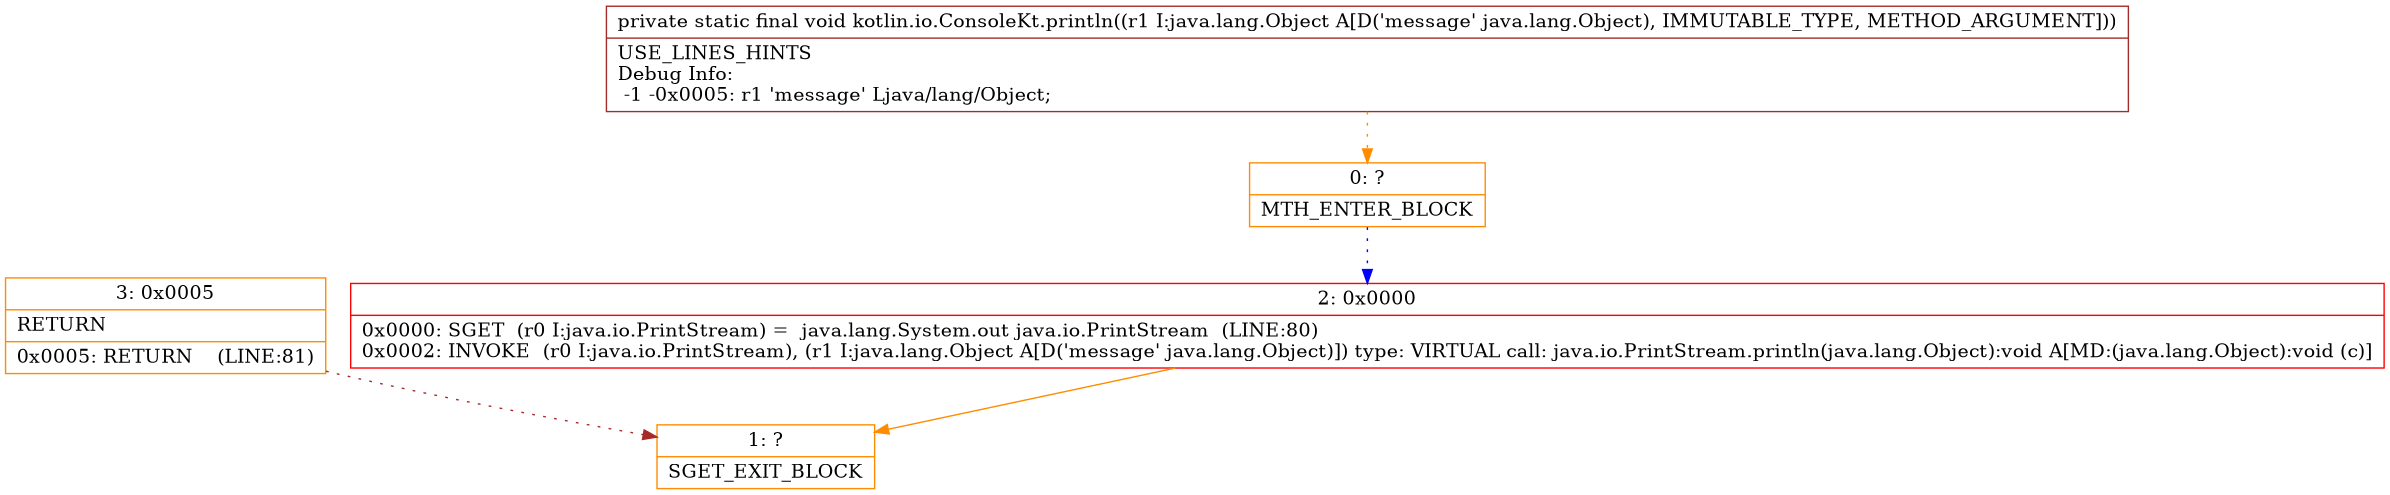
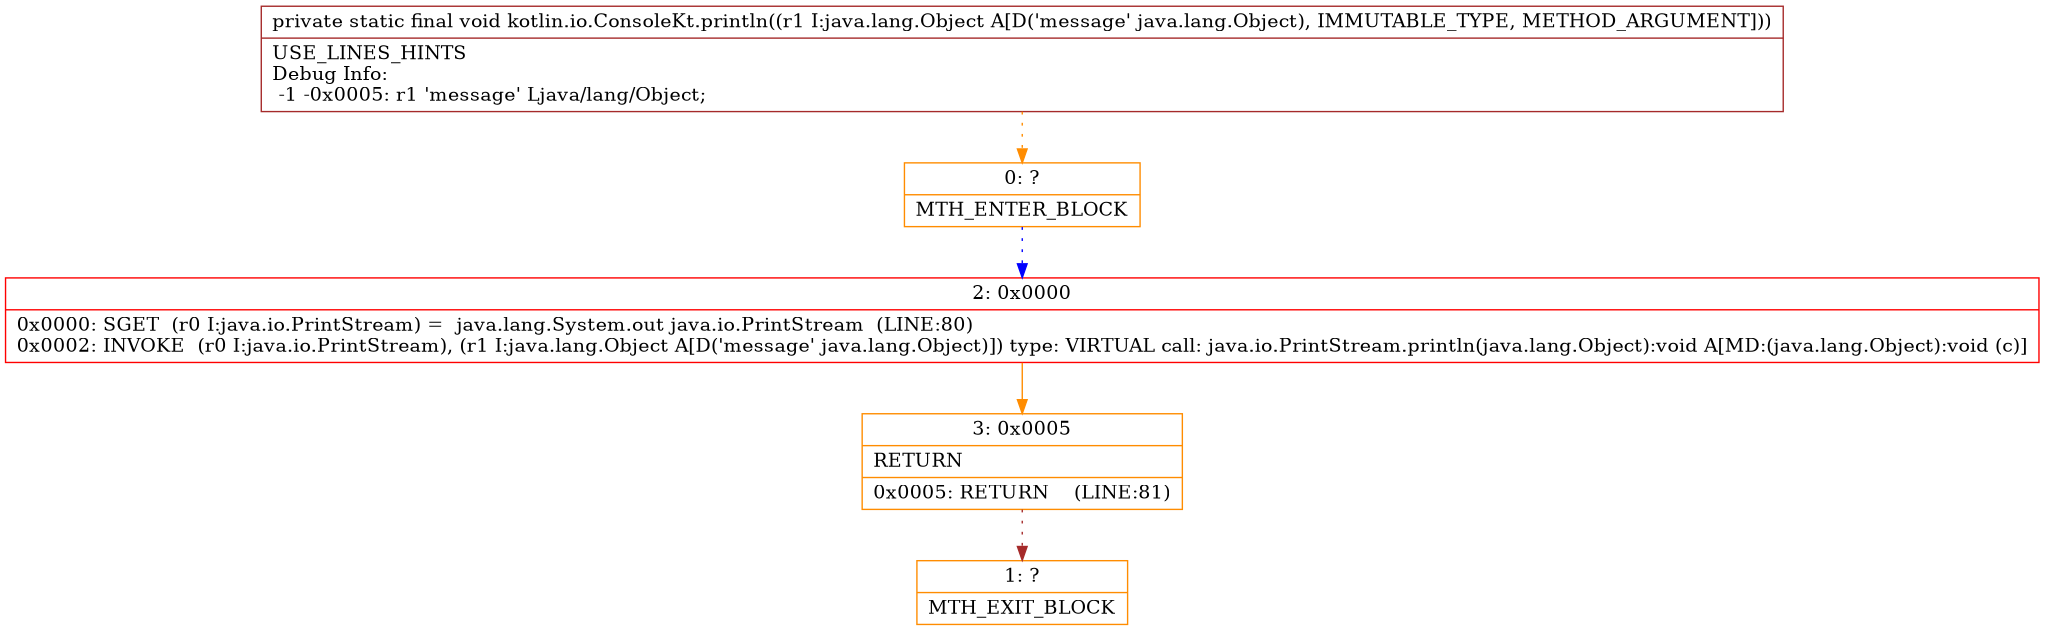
(1032, 399) -> (1022, 381)
(766, 472) -> (1022, 608)
